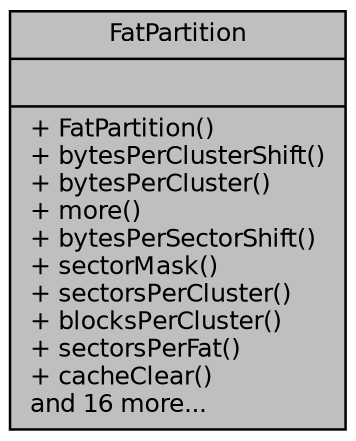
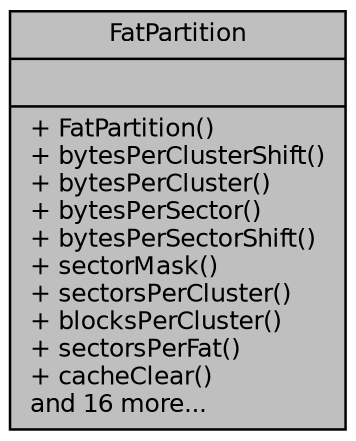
(86, 212) -> (146, 212)
